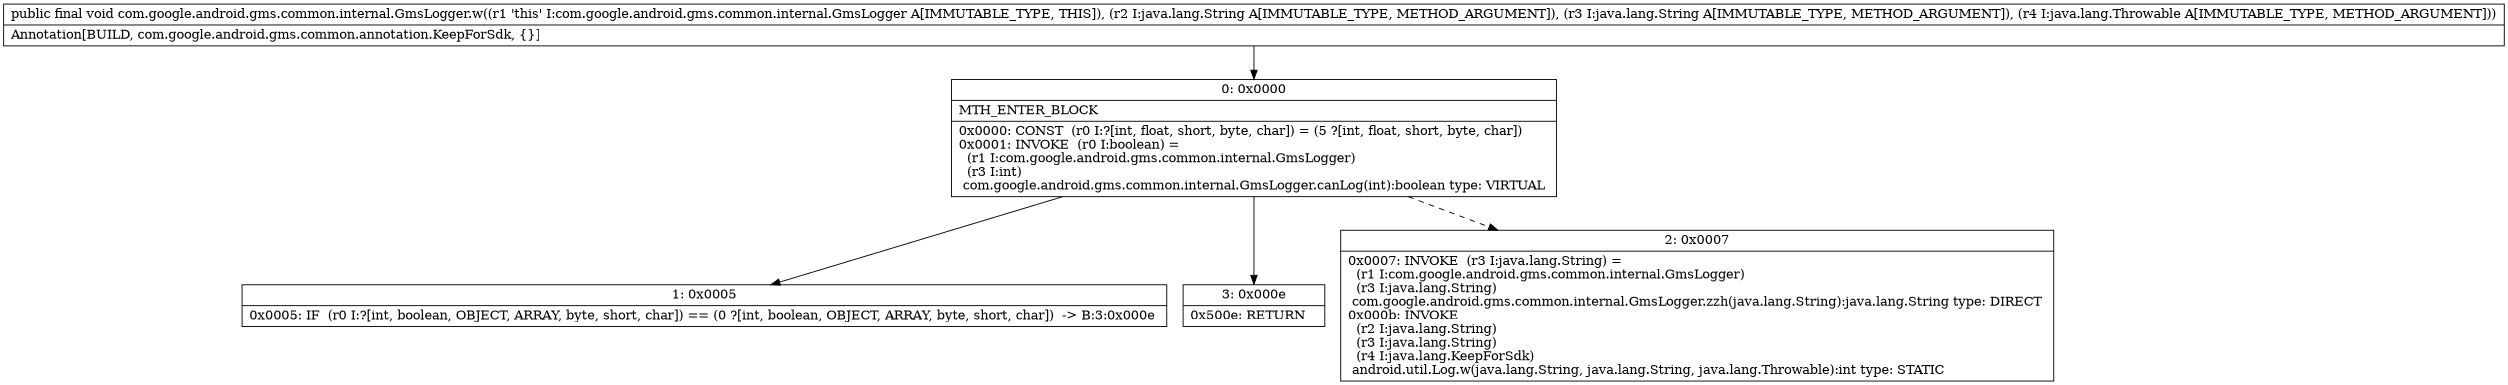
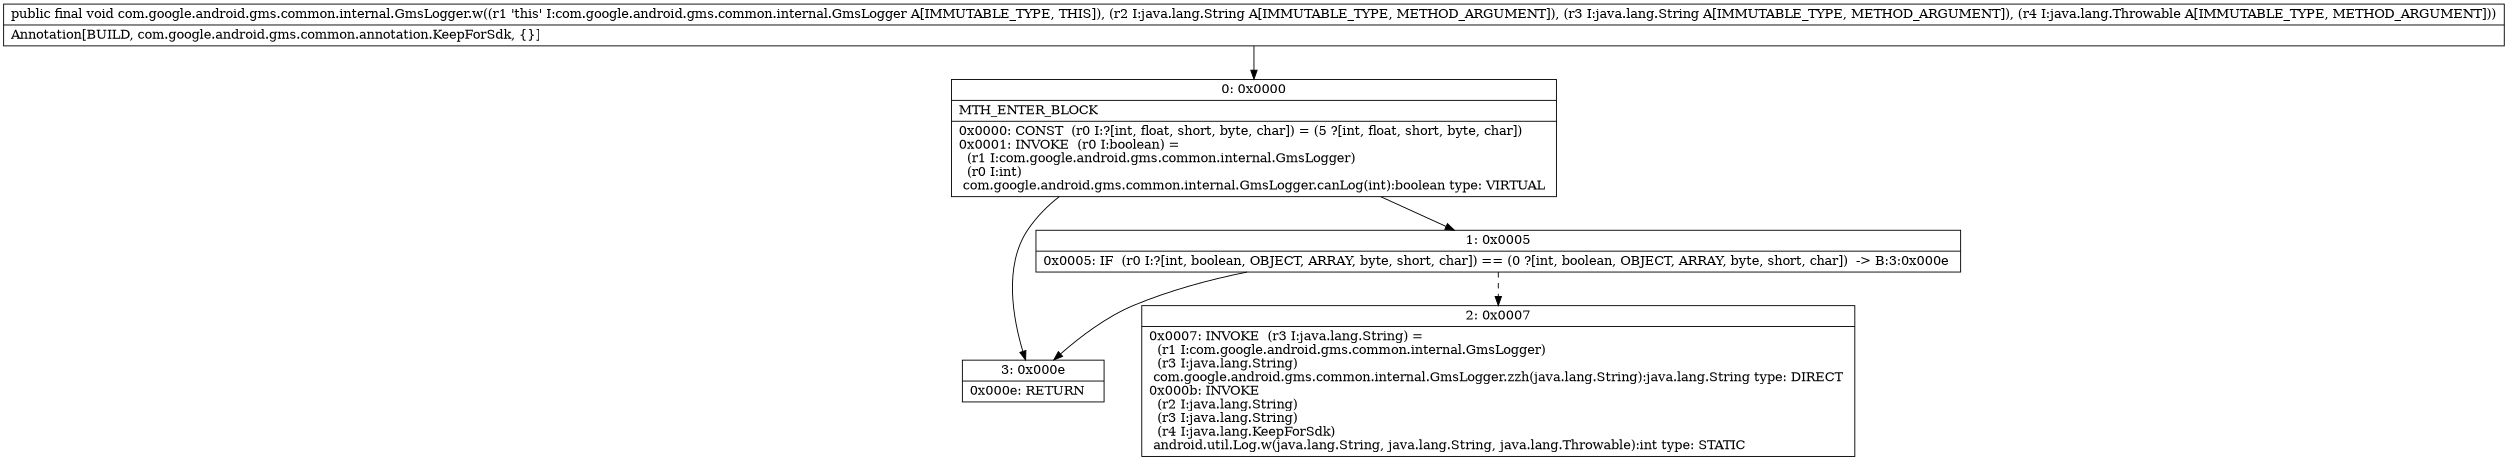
(991, 172) -> (991, 172)
(1449, 212) -> (1498, 284)
none -> (1148, 300)
(1254, 316) -> (1033, 391)
